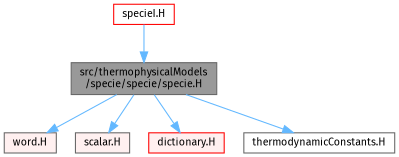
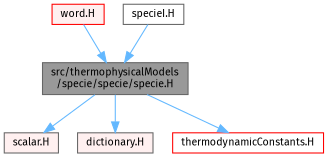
(144, 14) -> (154, 14)
(87, 111) -> (92, 39)
(30, 143) -> (78, 14)
(186, 143) -> (115, 143)
(319, 143) -> (248, 143)
